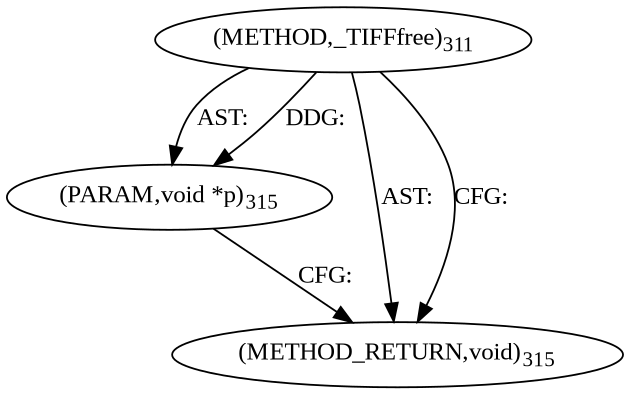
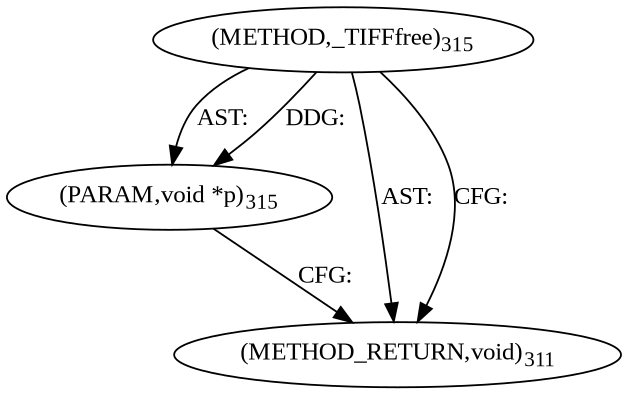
(458, 37) -> (458, 37)
(540, 352) -> (540, 352)
